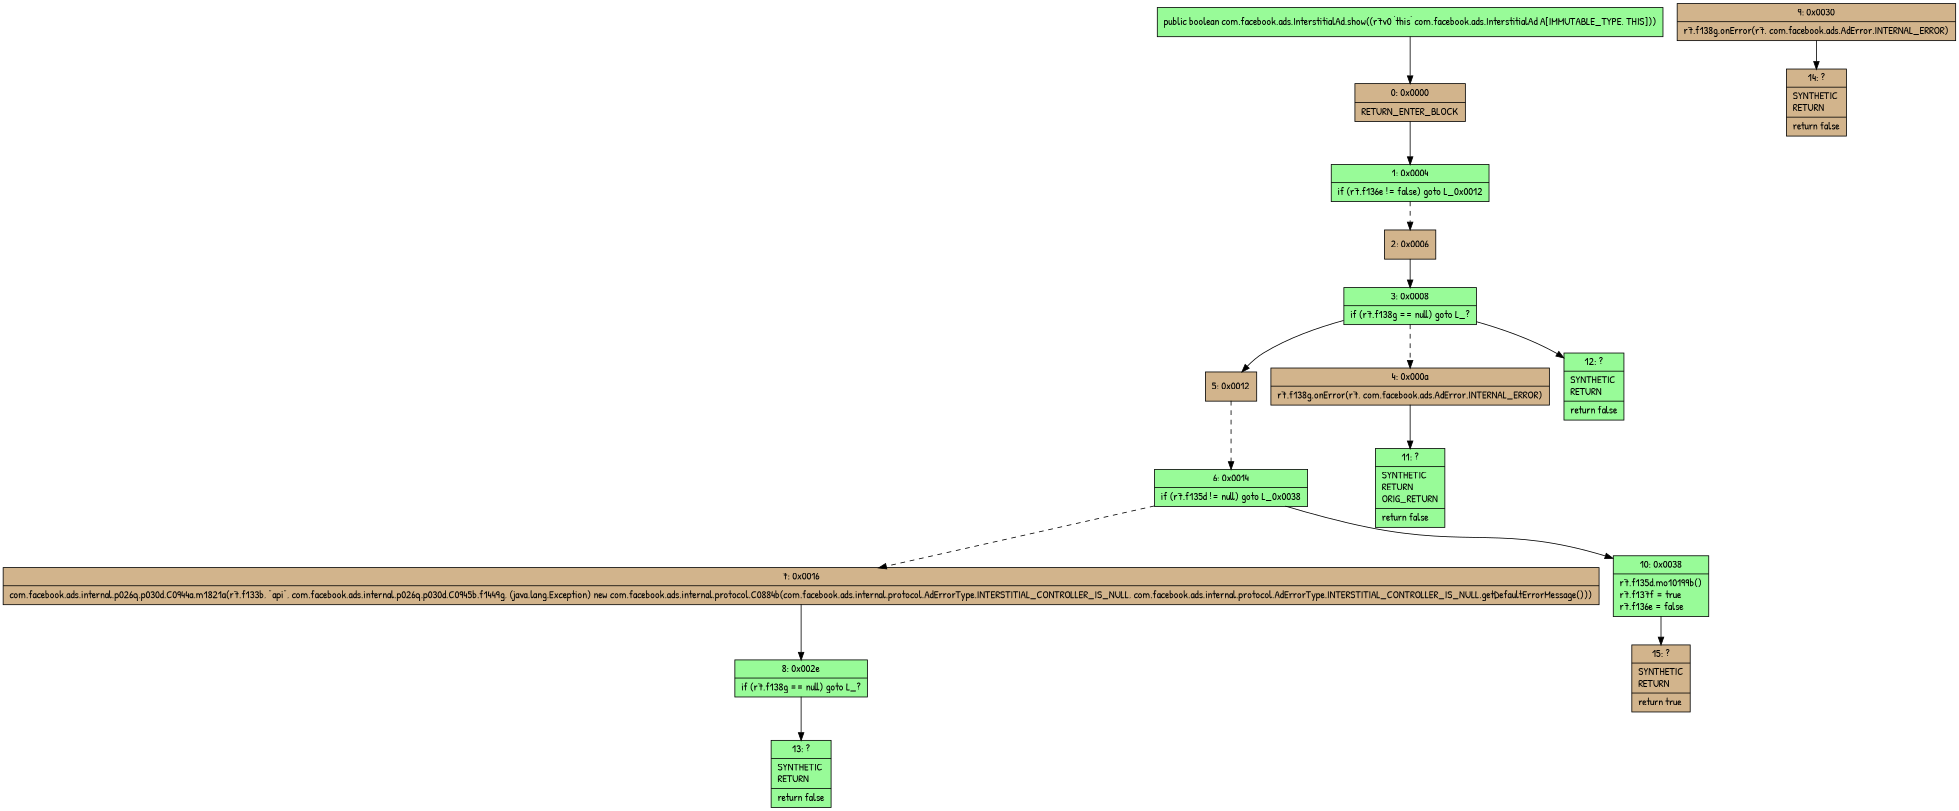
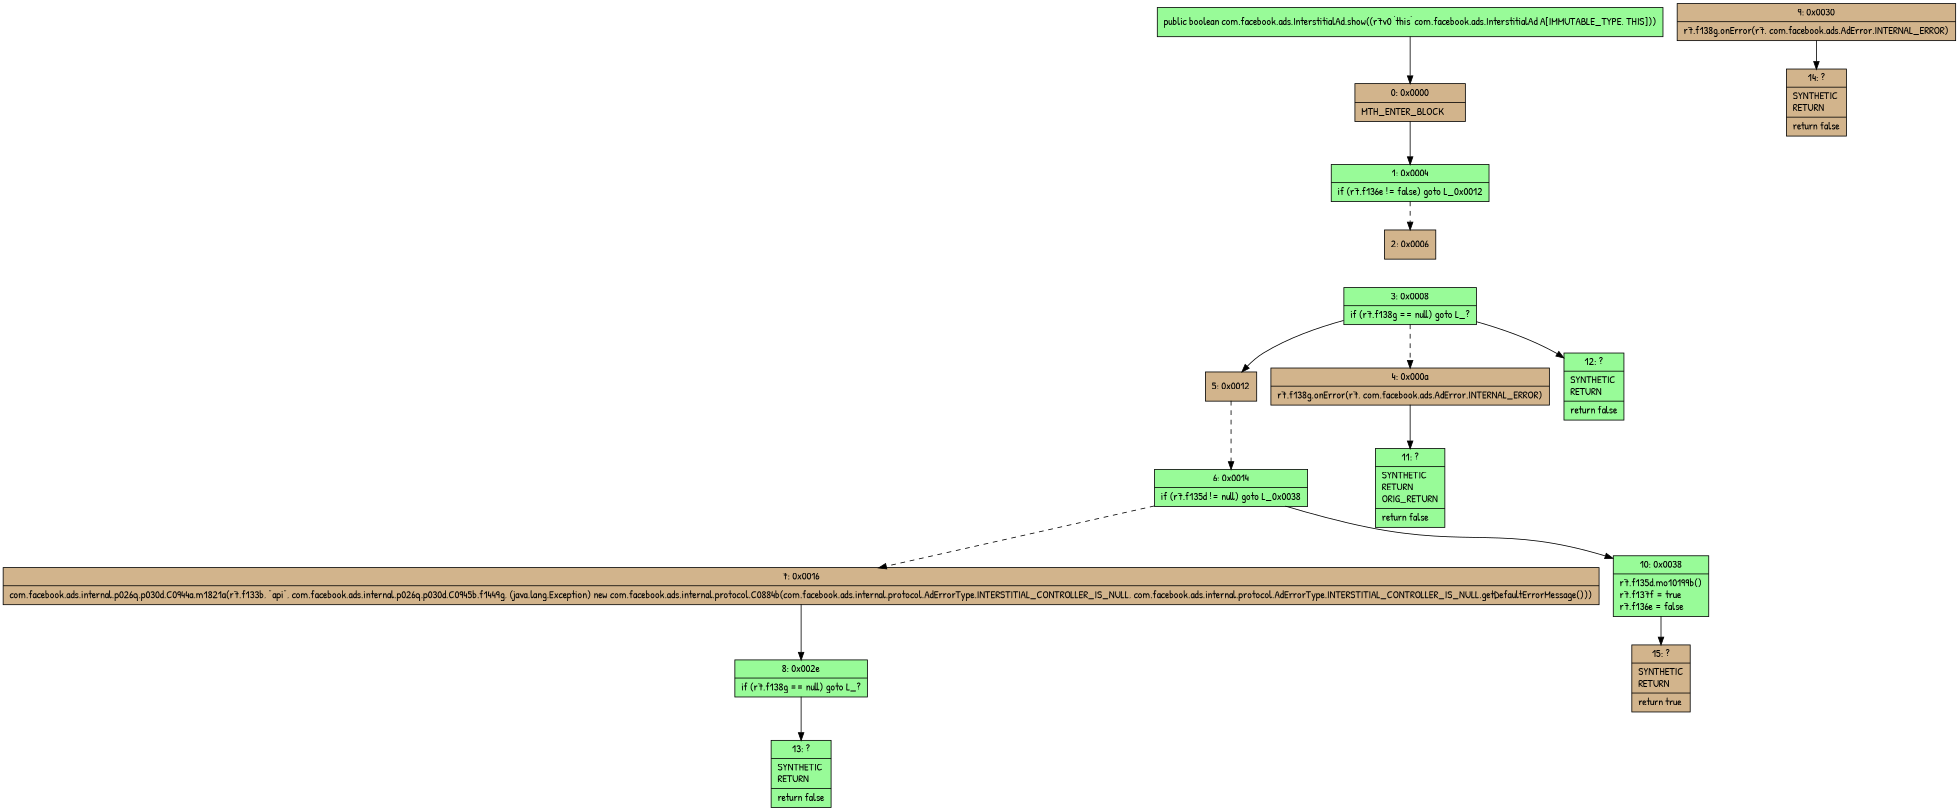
(1410, 112) -> (1403, 112)
(1410, 269) -> none
